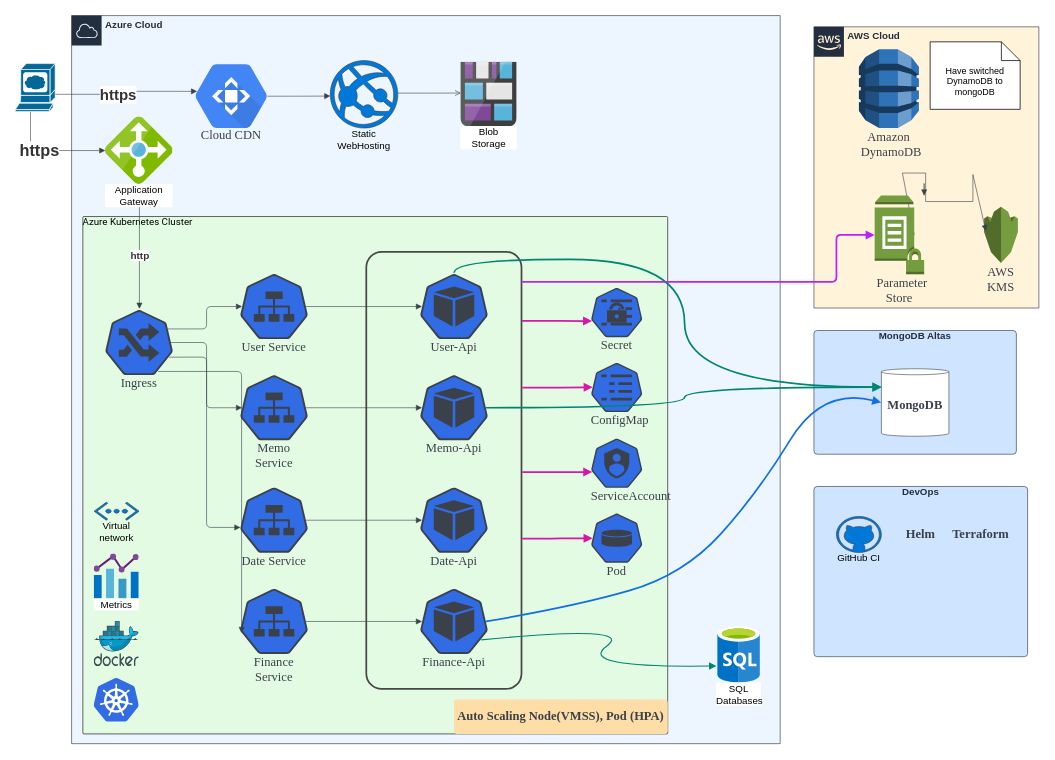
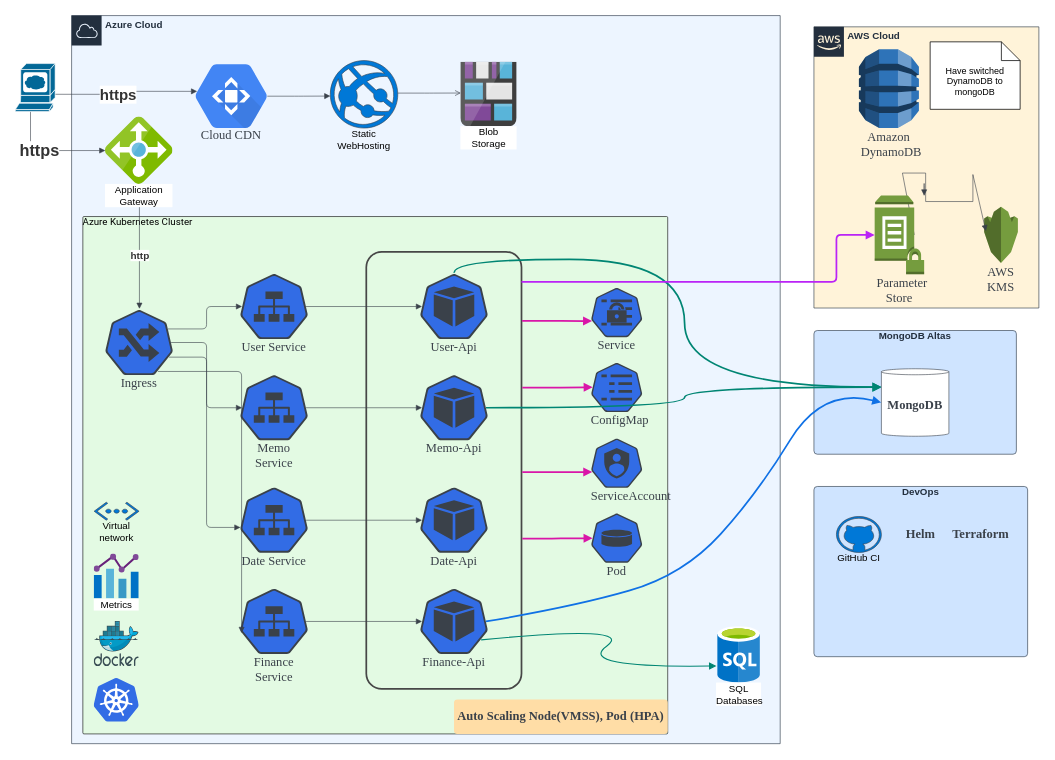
(617, 345) -> (617, 345)
